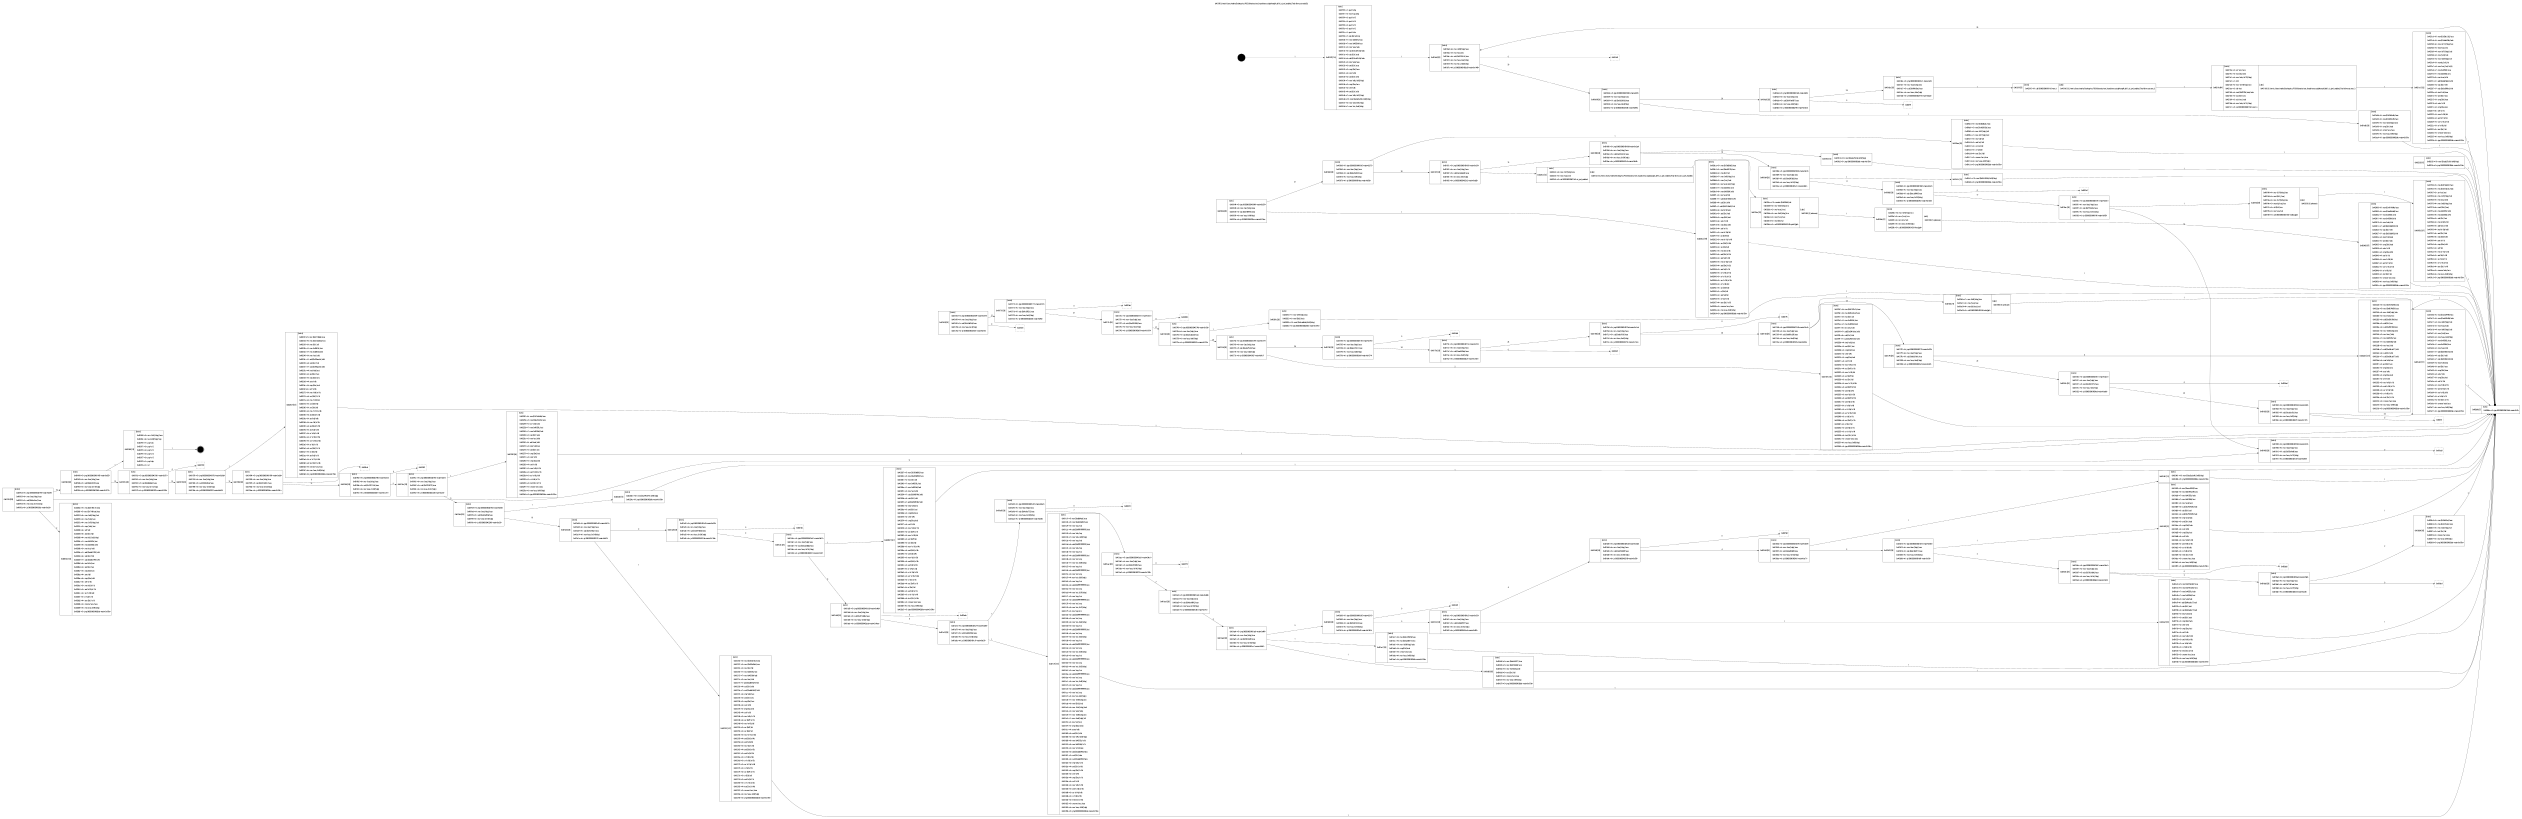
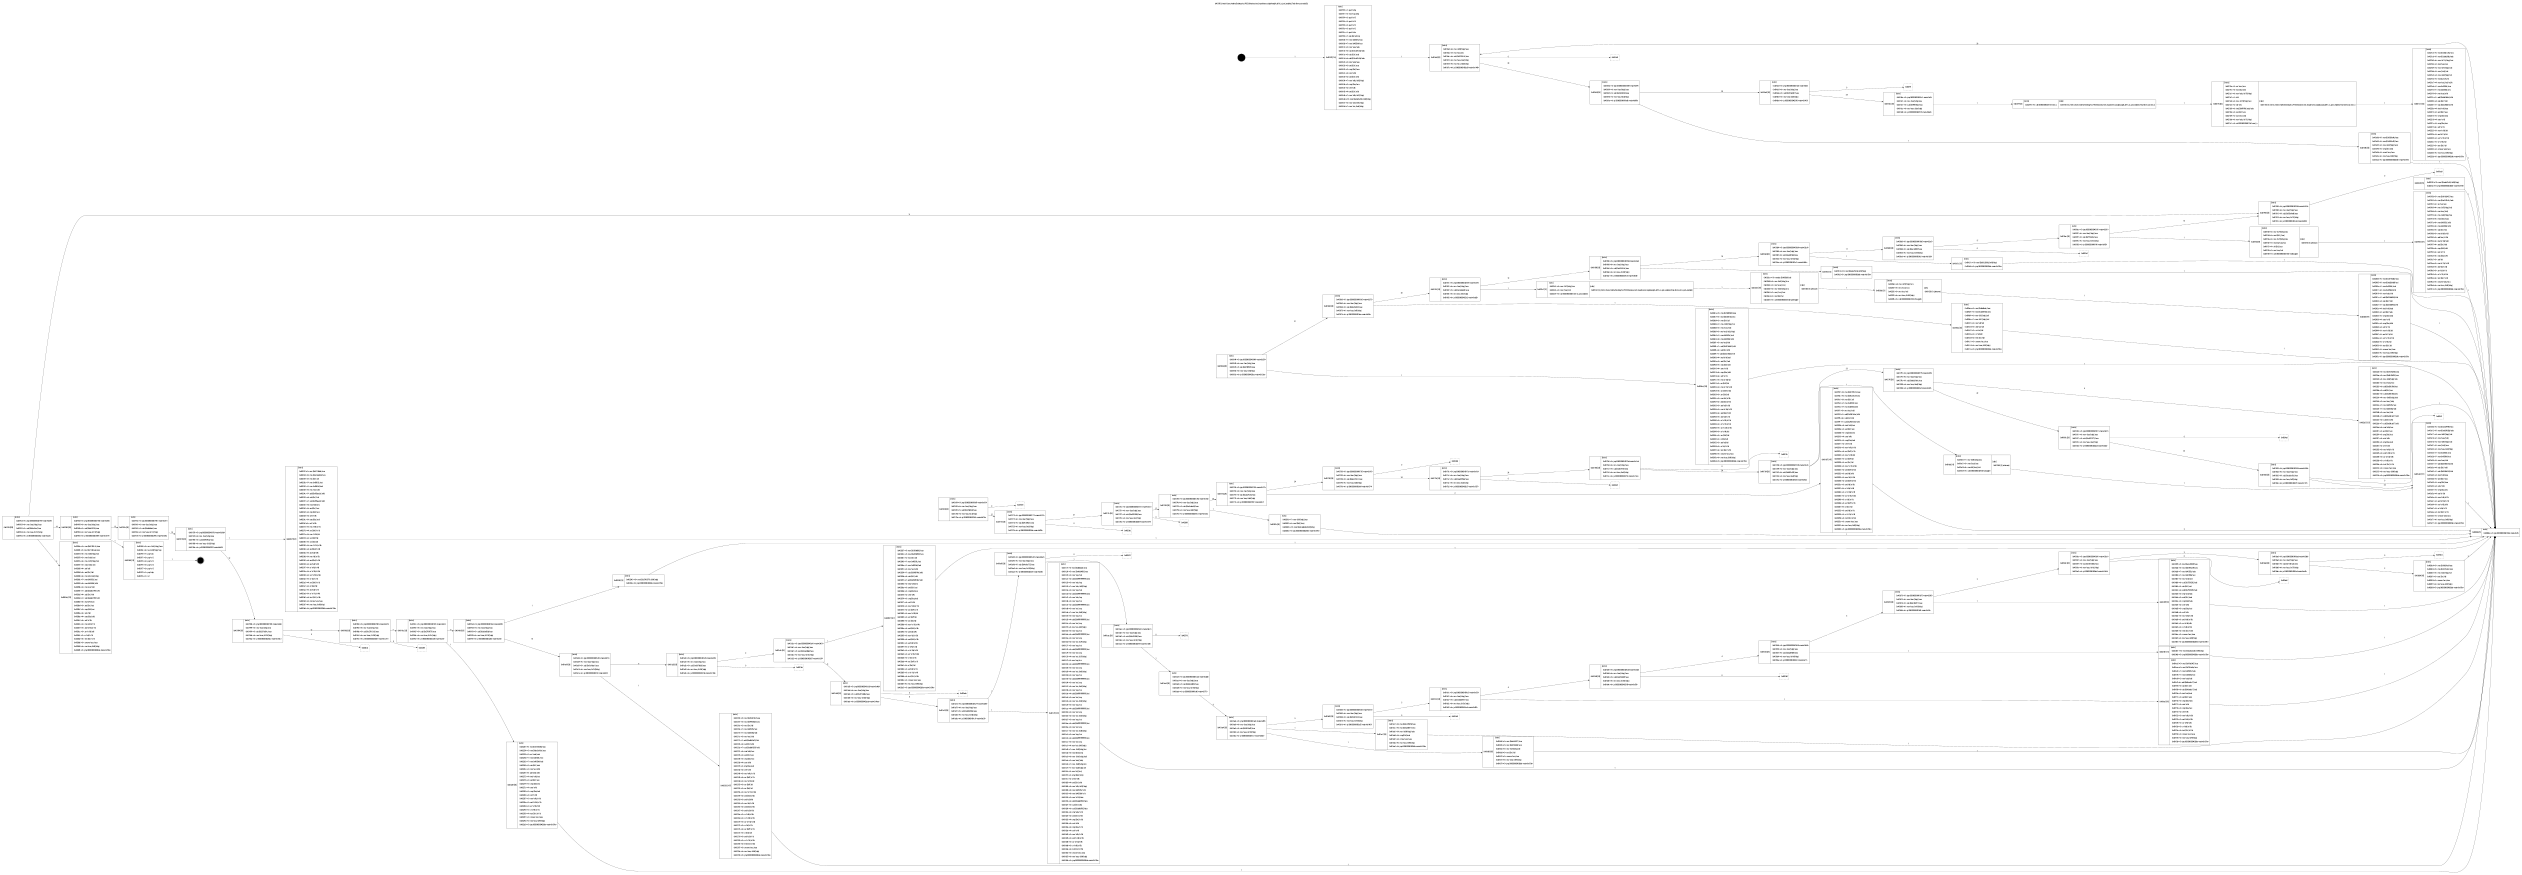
(200, 465) -> none
